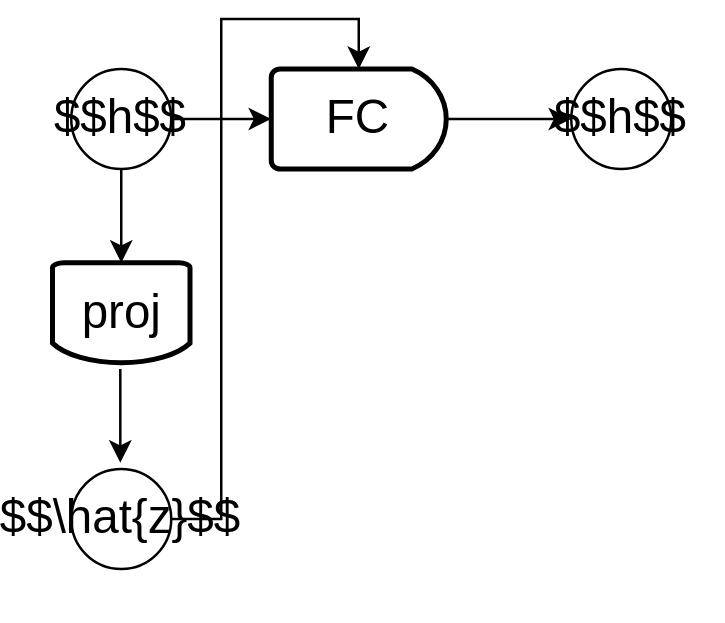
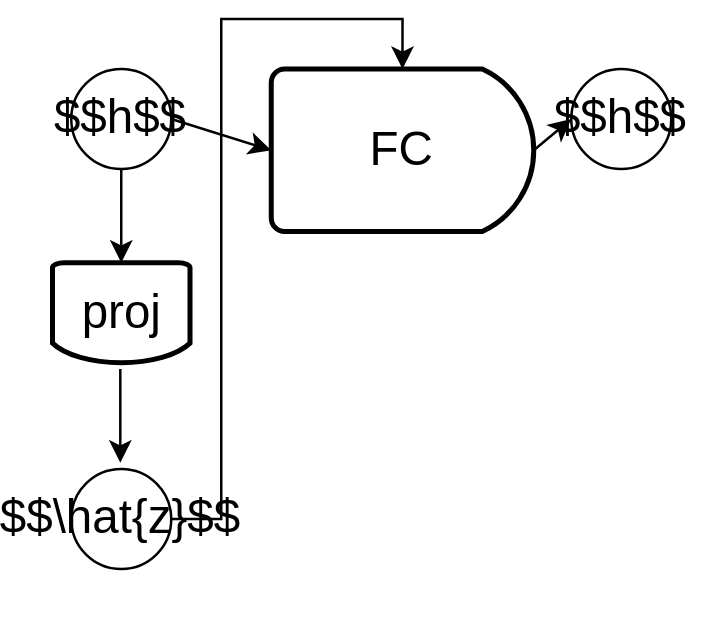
(359, 119) -> (403, 150)
